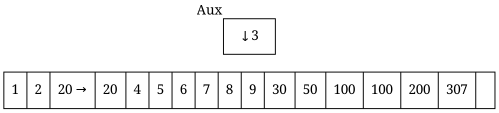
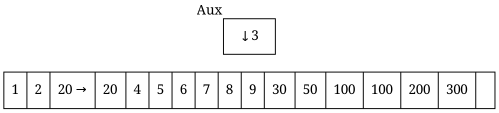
(457, 90) -> (457, 90)
